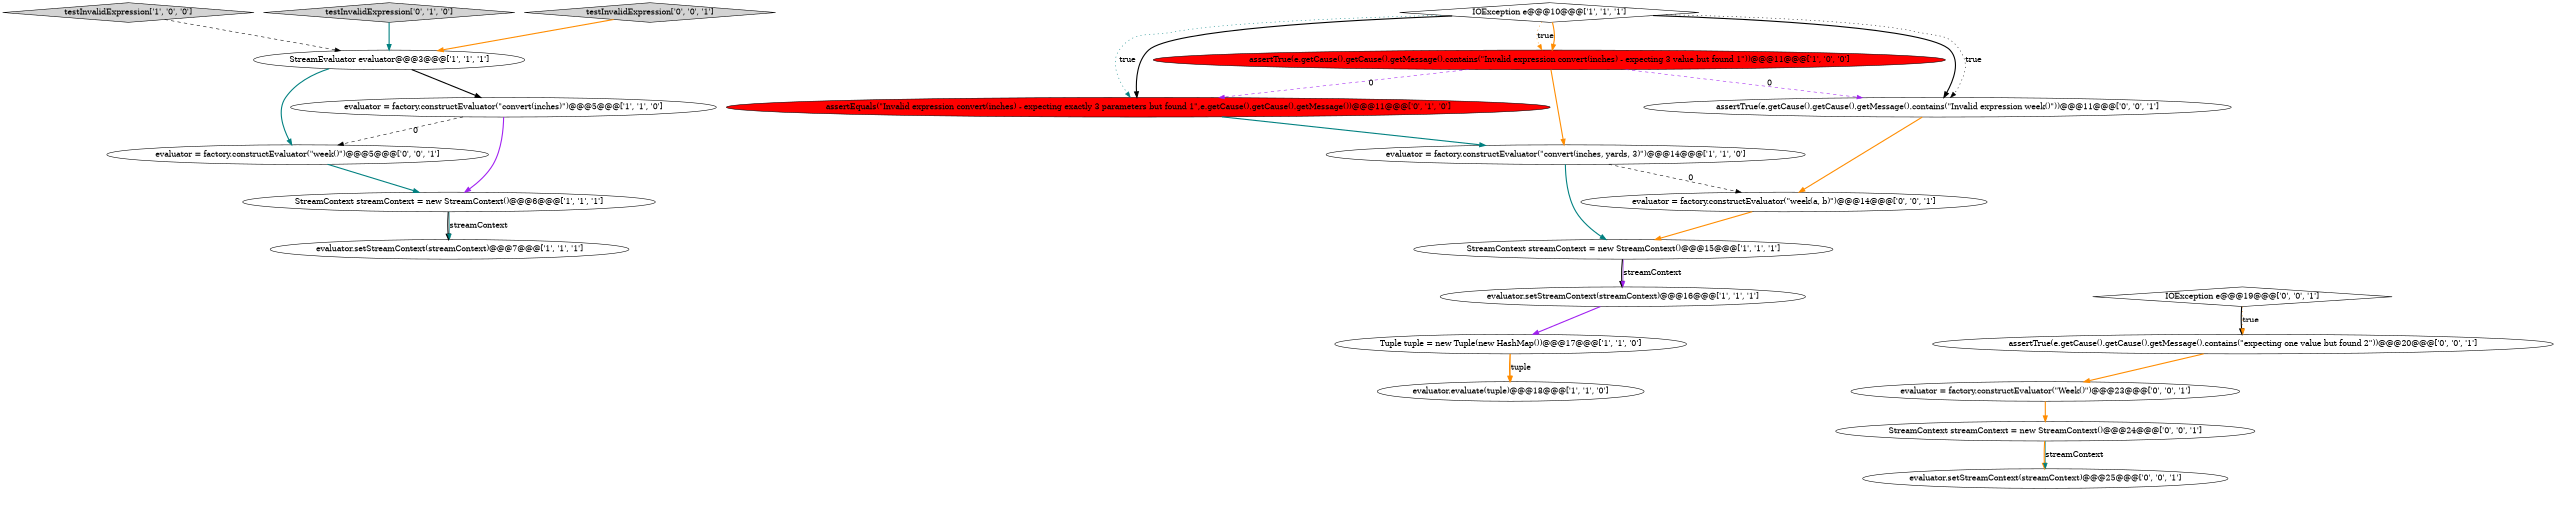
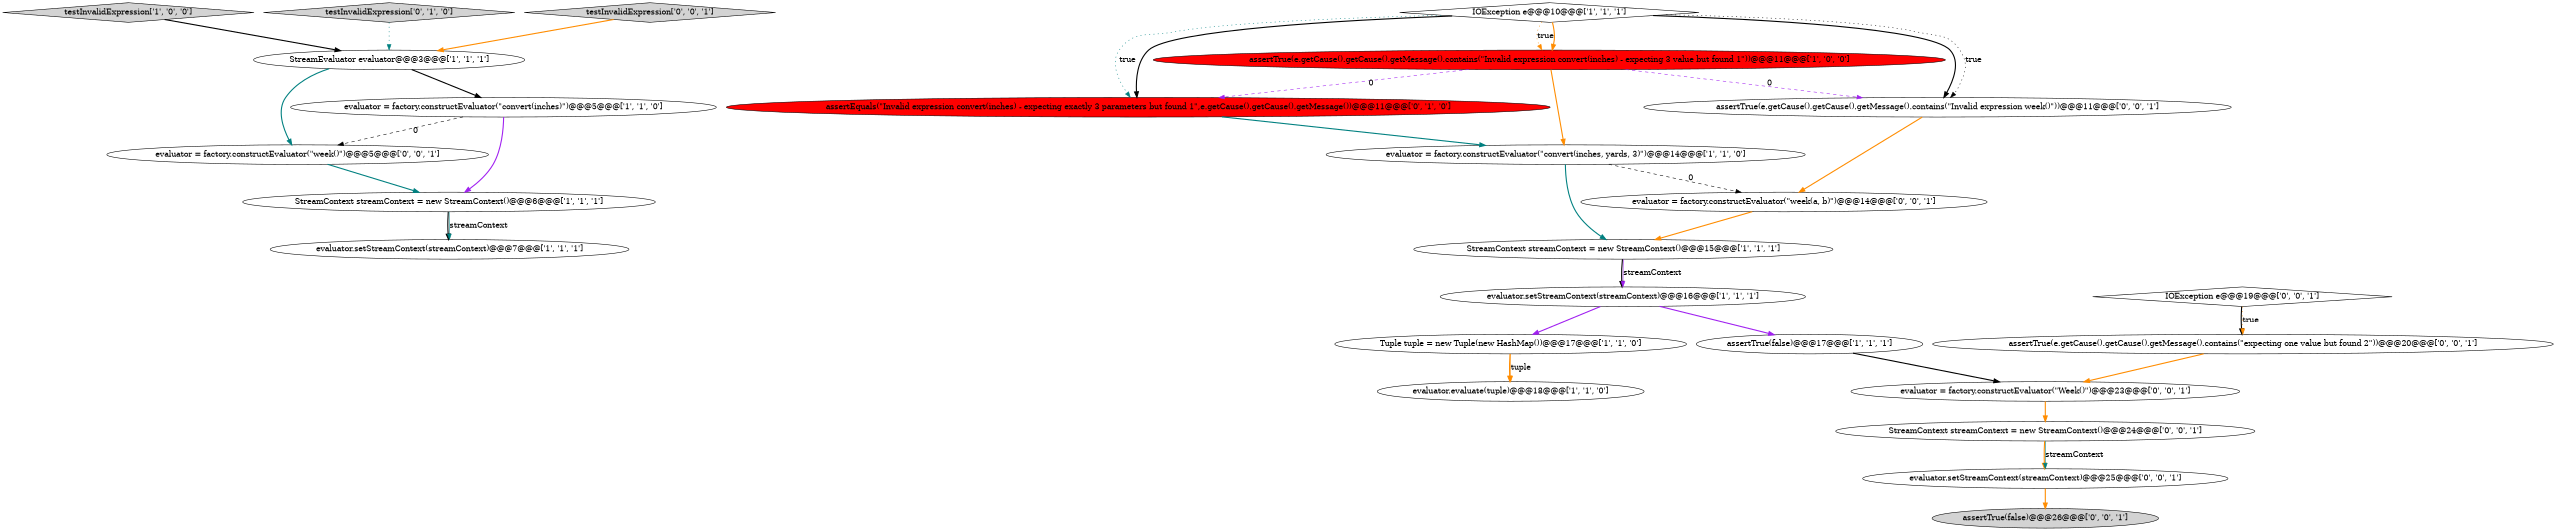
(389, 33) -> (389, 33)
(250, 35) -> (250, 35)
none -> (1810, 344)
none -> (2045, 518)
